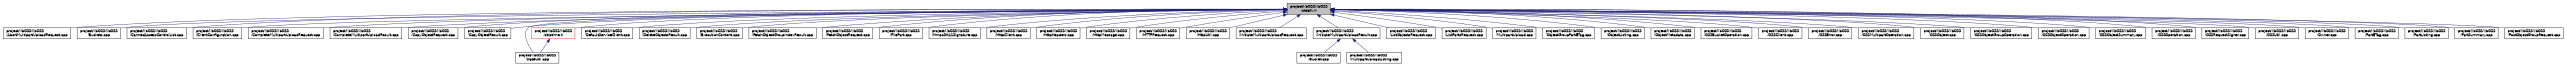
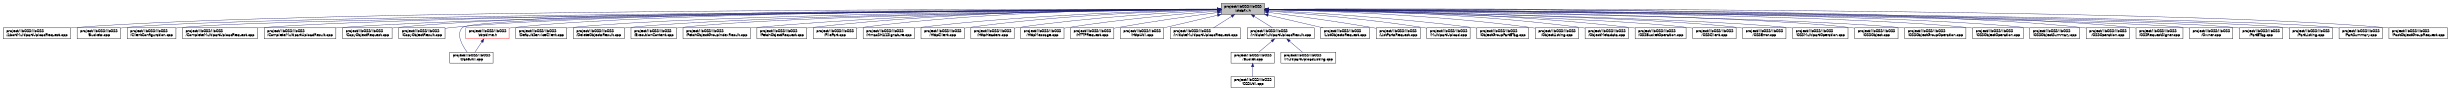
(1795, 15) -> (1253, 72)
(157, 33) -> none
